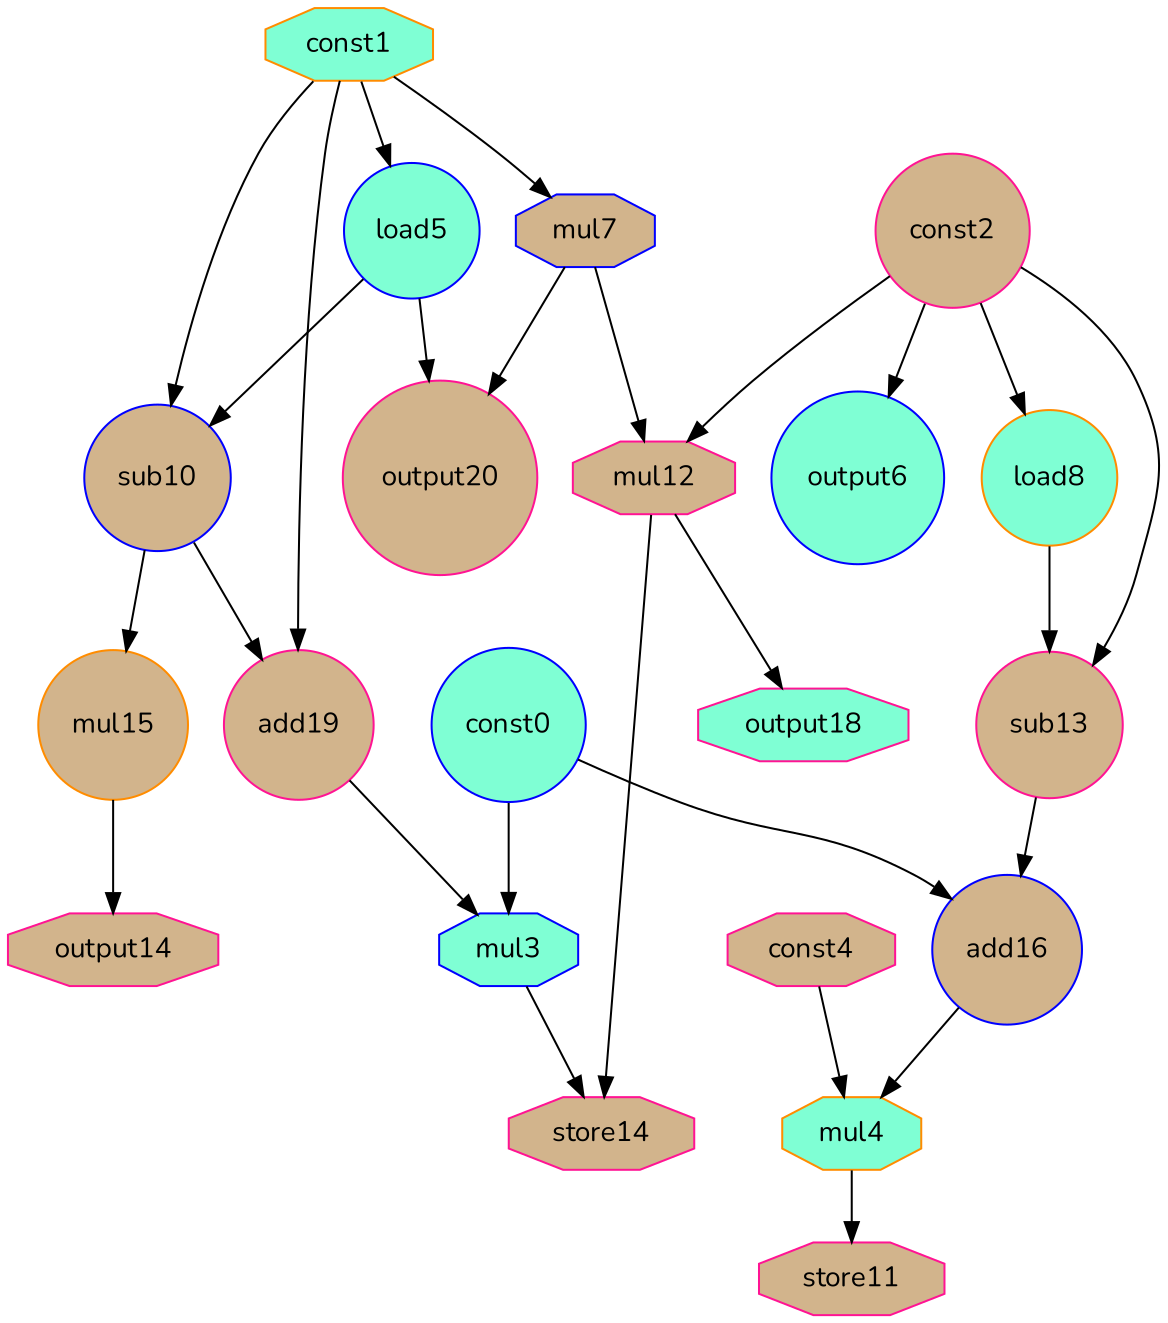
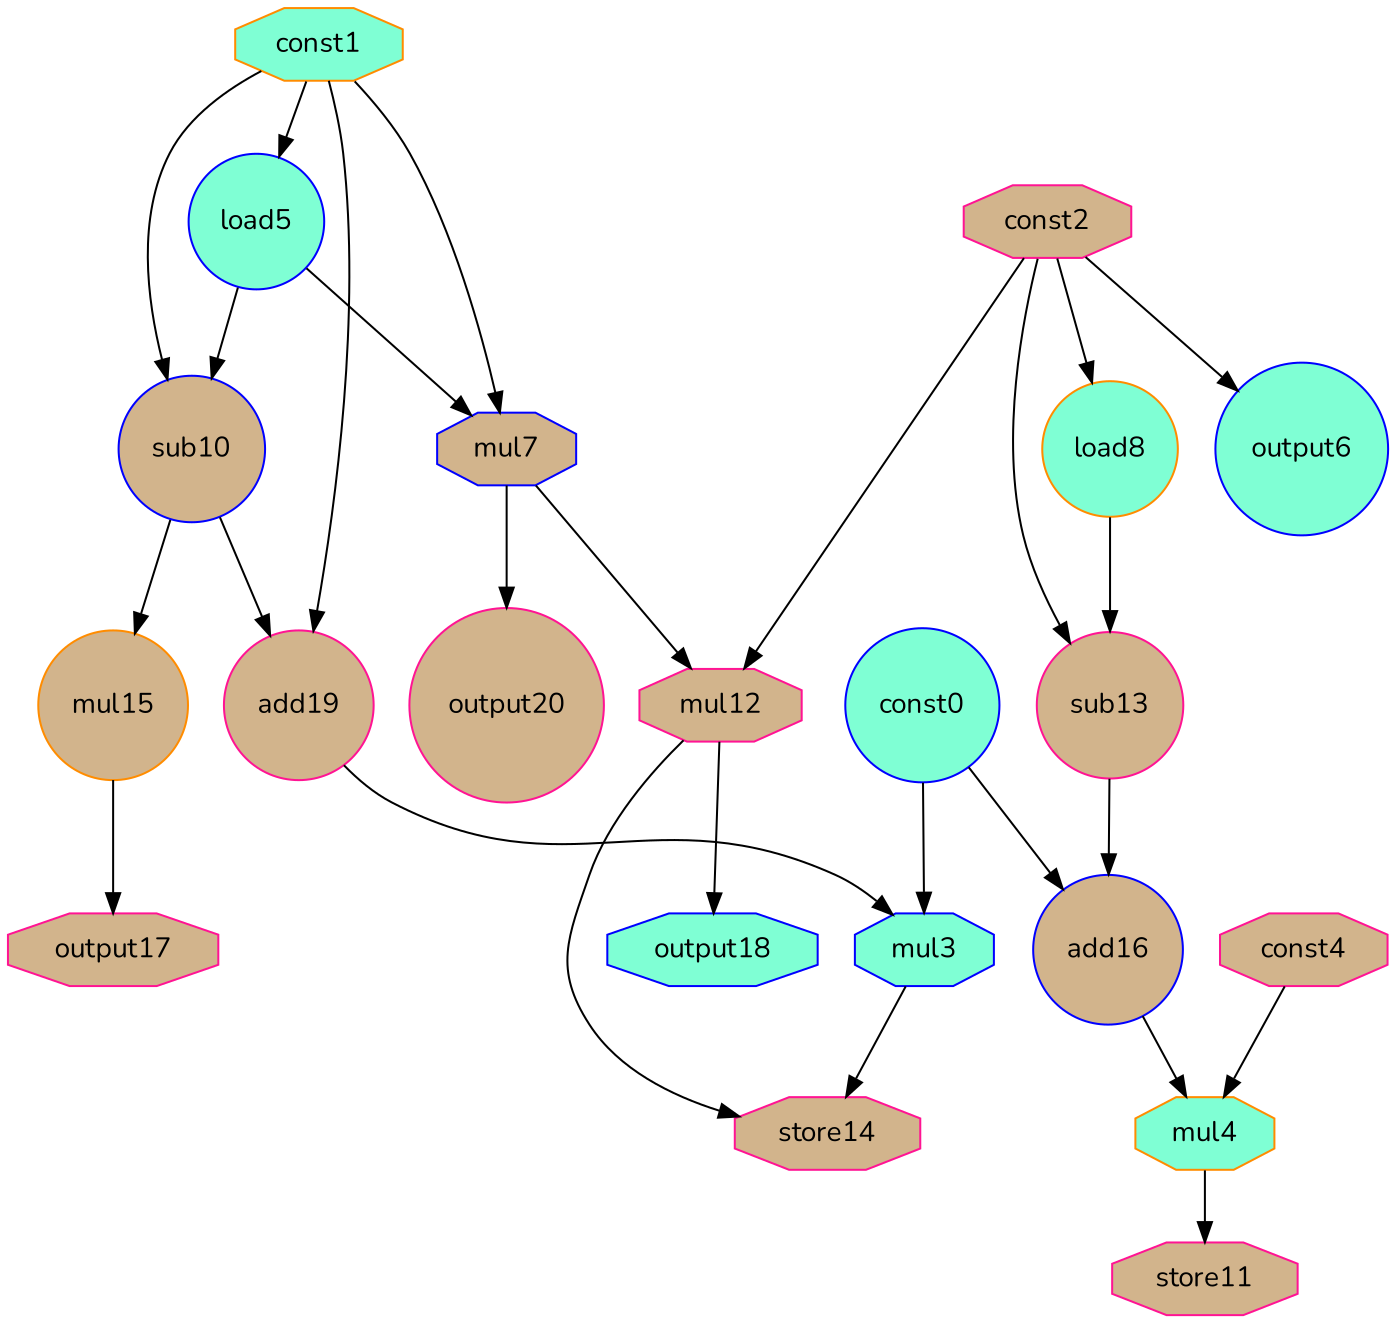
(953, 231) -> (1047, 222)
(423, 330) -> (381, 335)
(803, 725) -> (712, 950)
(113, 950) -> (113, 950)
